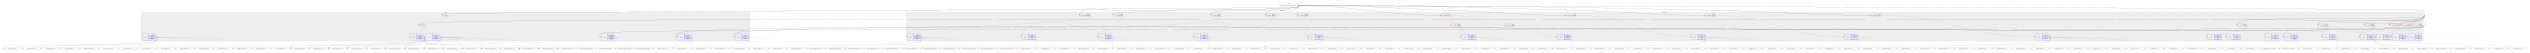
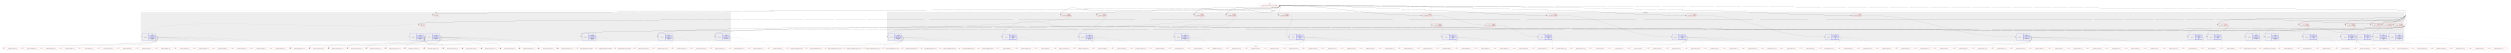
(605, 48) -> none
